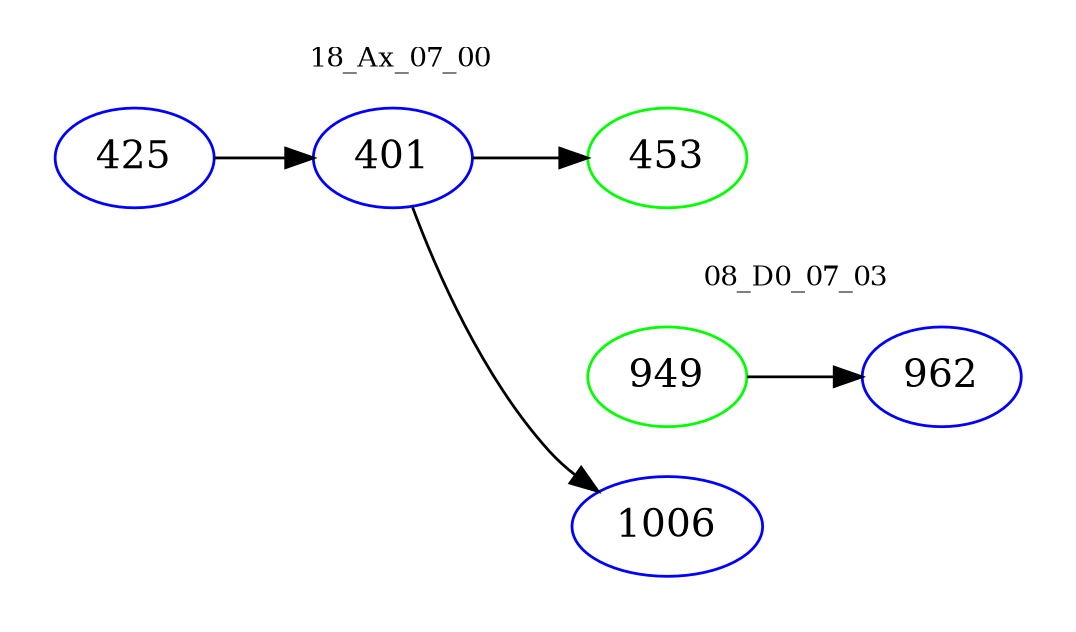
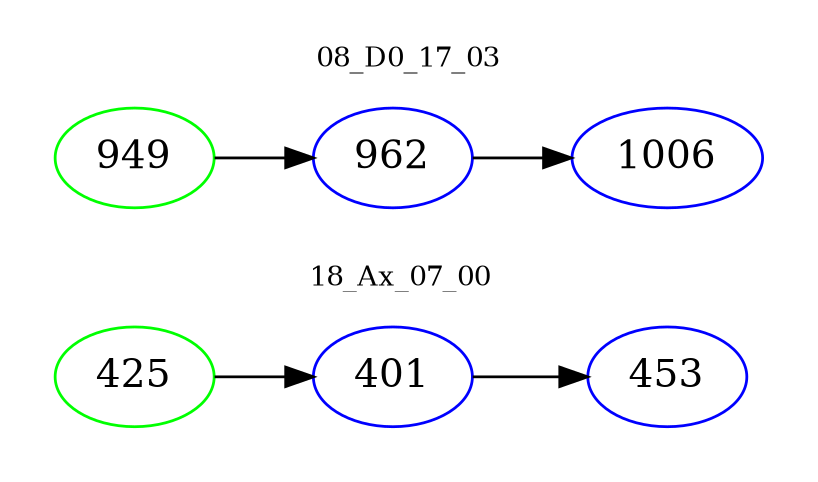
(135, 158) -> (135, 377)
(667, 158) -> (667, 377)
(796, 278) -> (409, 60)
(479, 351) -> (508, 158)
